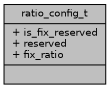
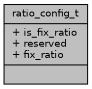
(55, 33) -> (45, 33)
